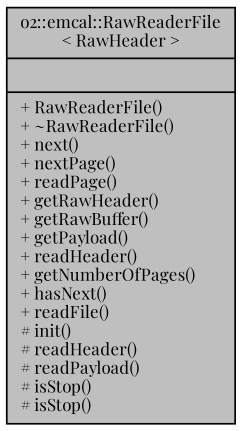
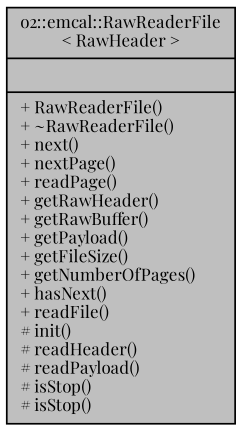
(80, 257) -> (74, 257)
